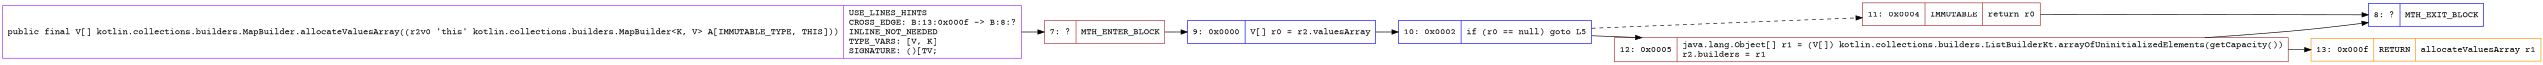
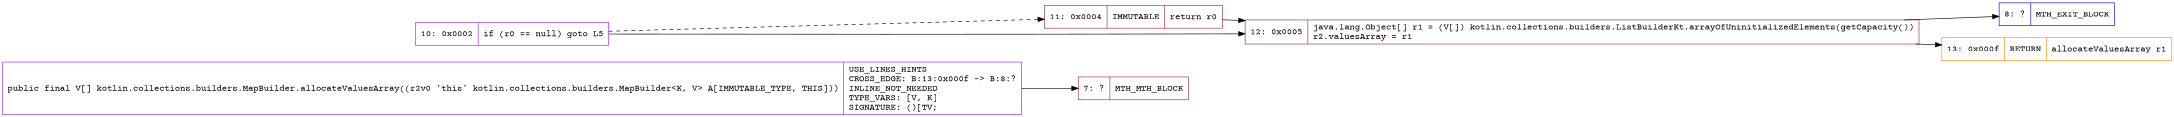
(2201, 15) -> (1231, 20)
(1120, 32) -> (1149, 88)
(1282, 32) -> none
(1495, 32) -> (512, 34)
(1724, 54) -> (1363, 36)
